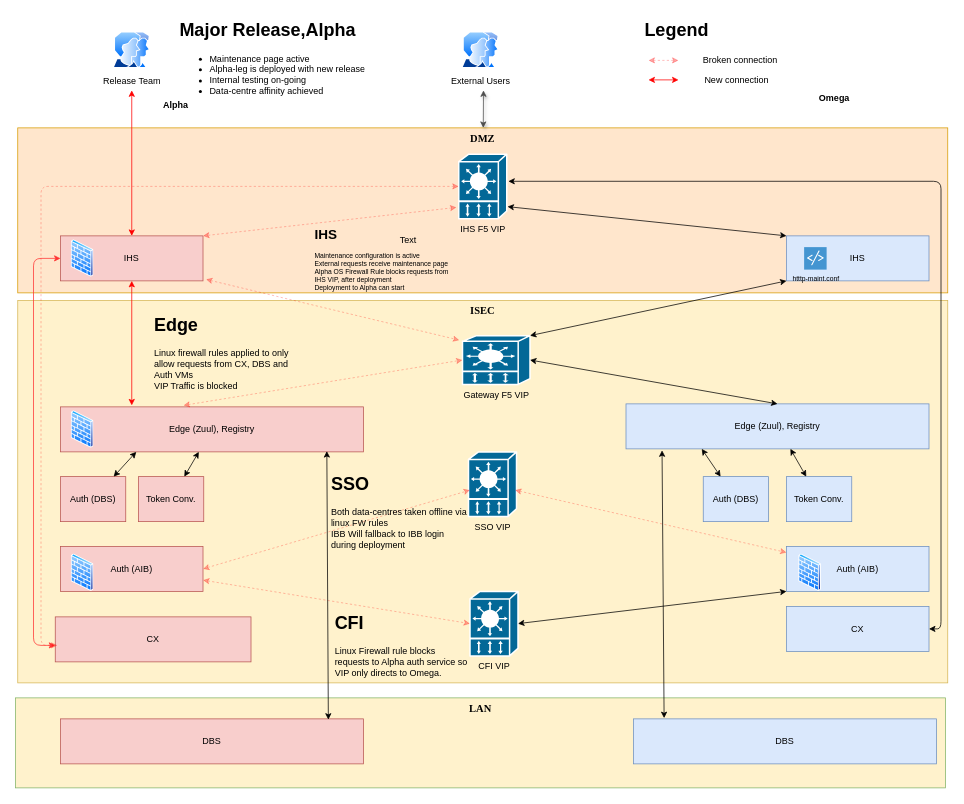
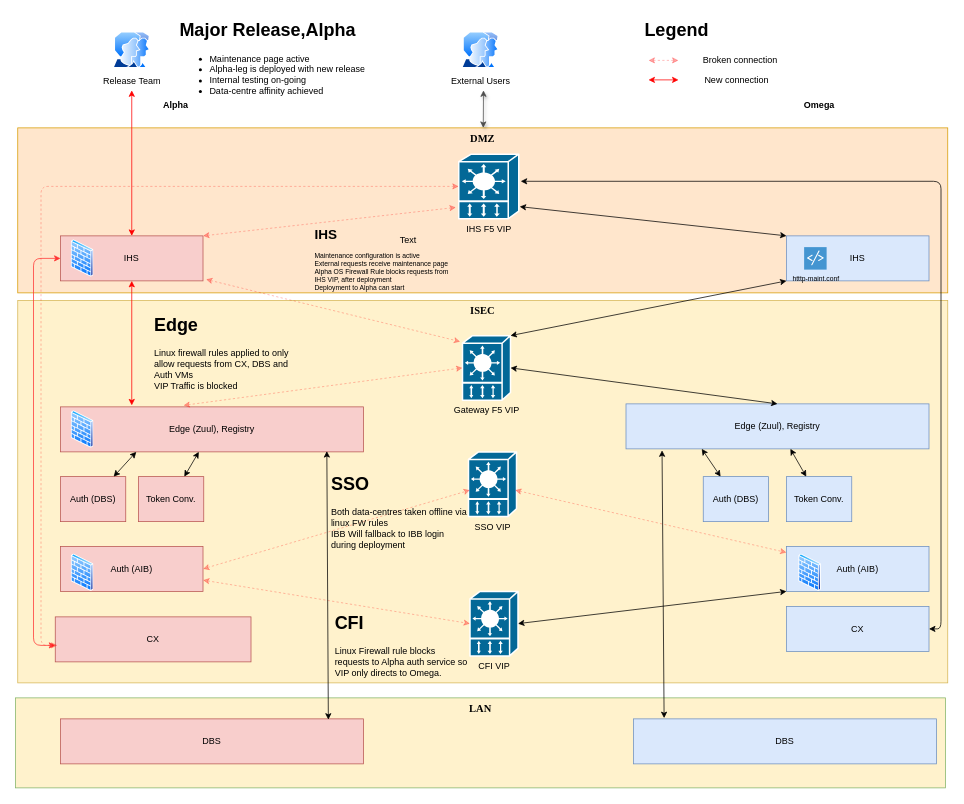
(834, 98) -> (819, 105)
(483, 186) -> (489, 186)
(496, 360) -> (486, 368)
